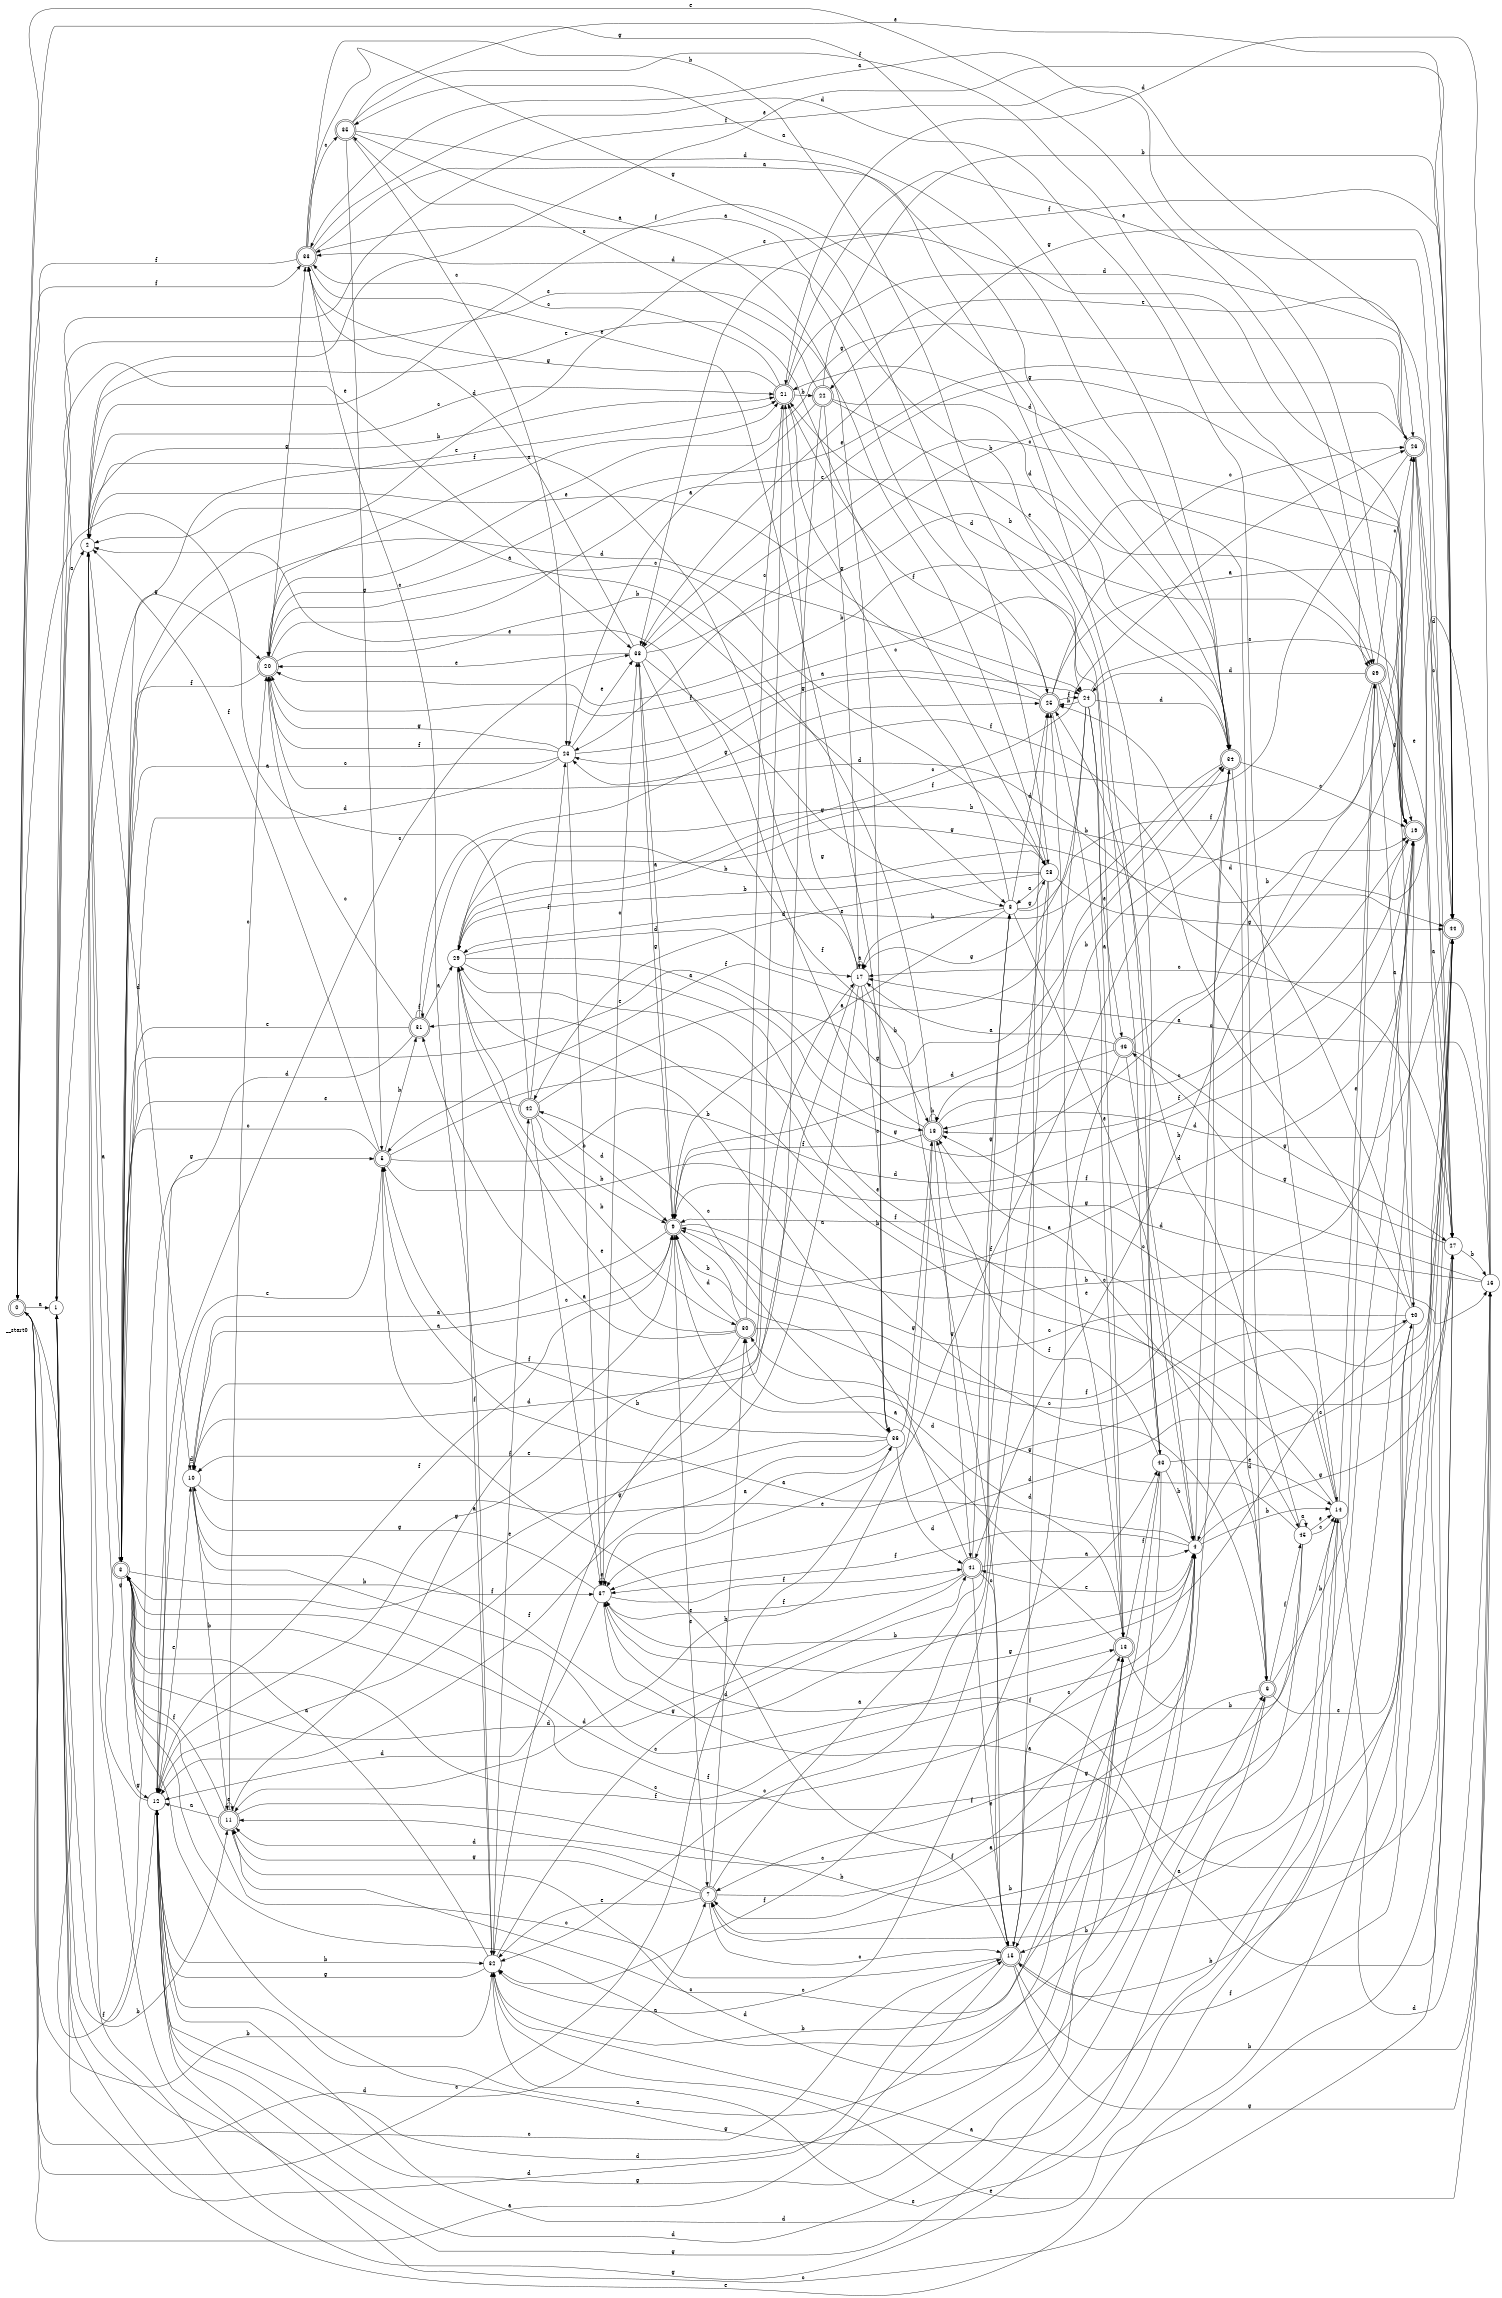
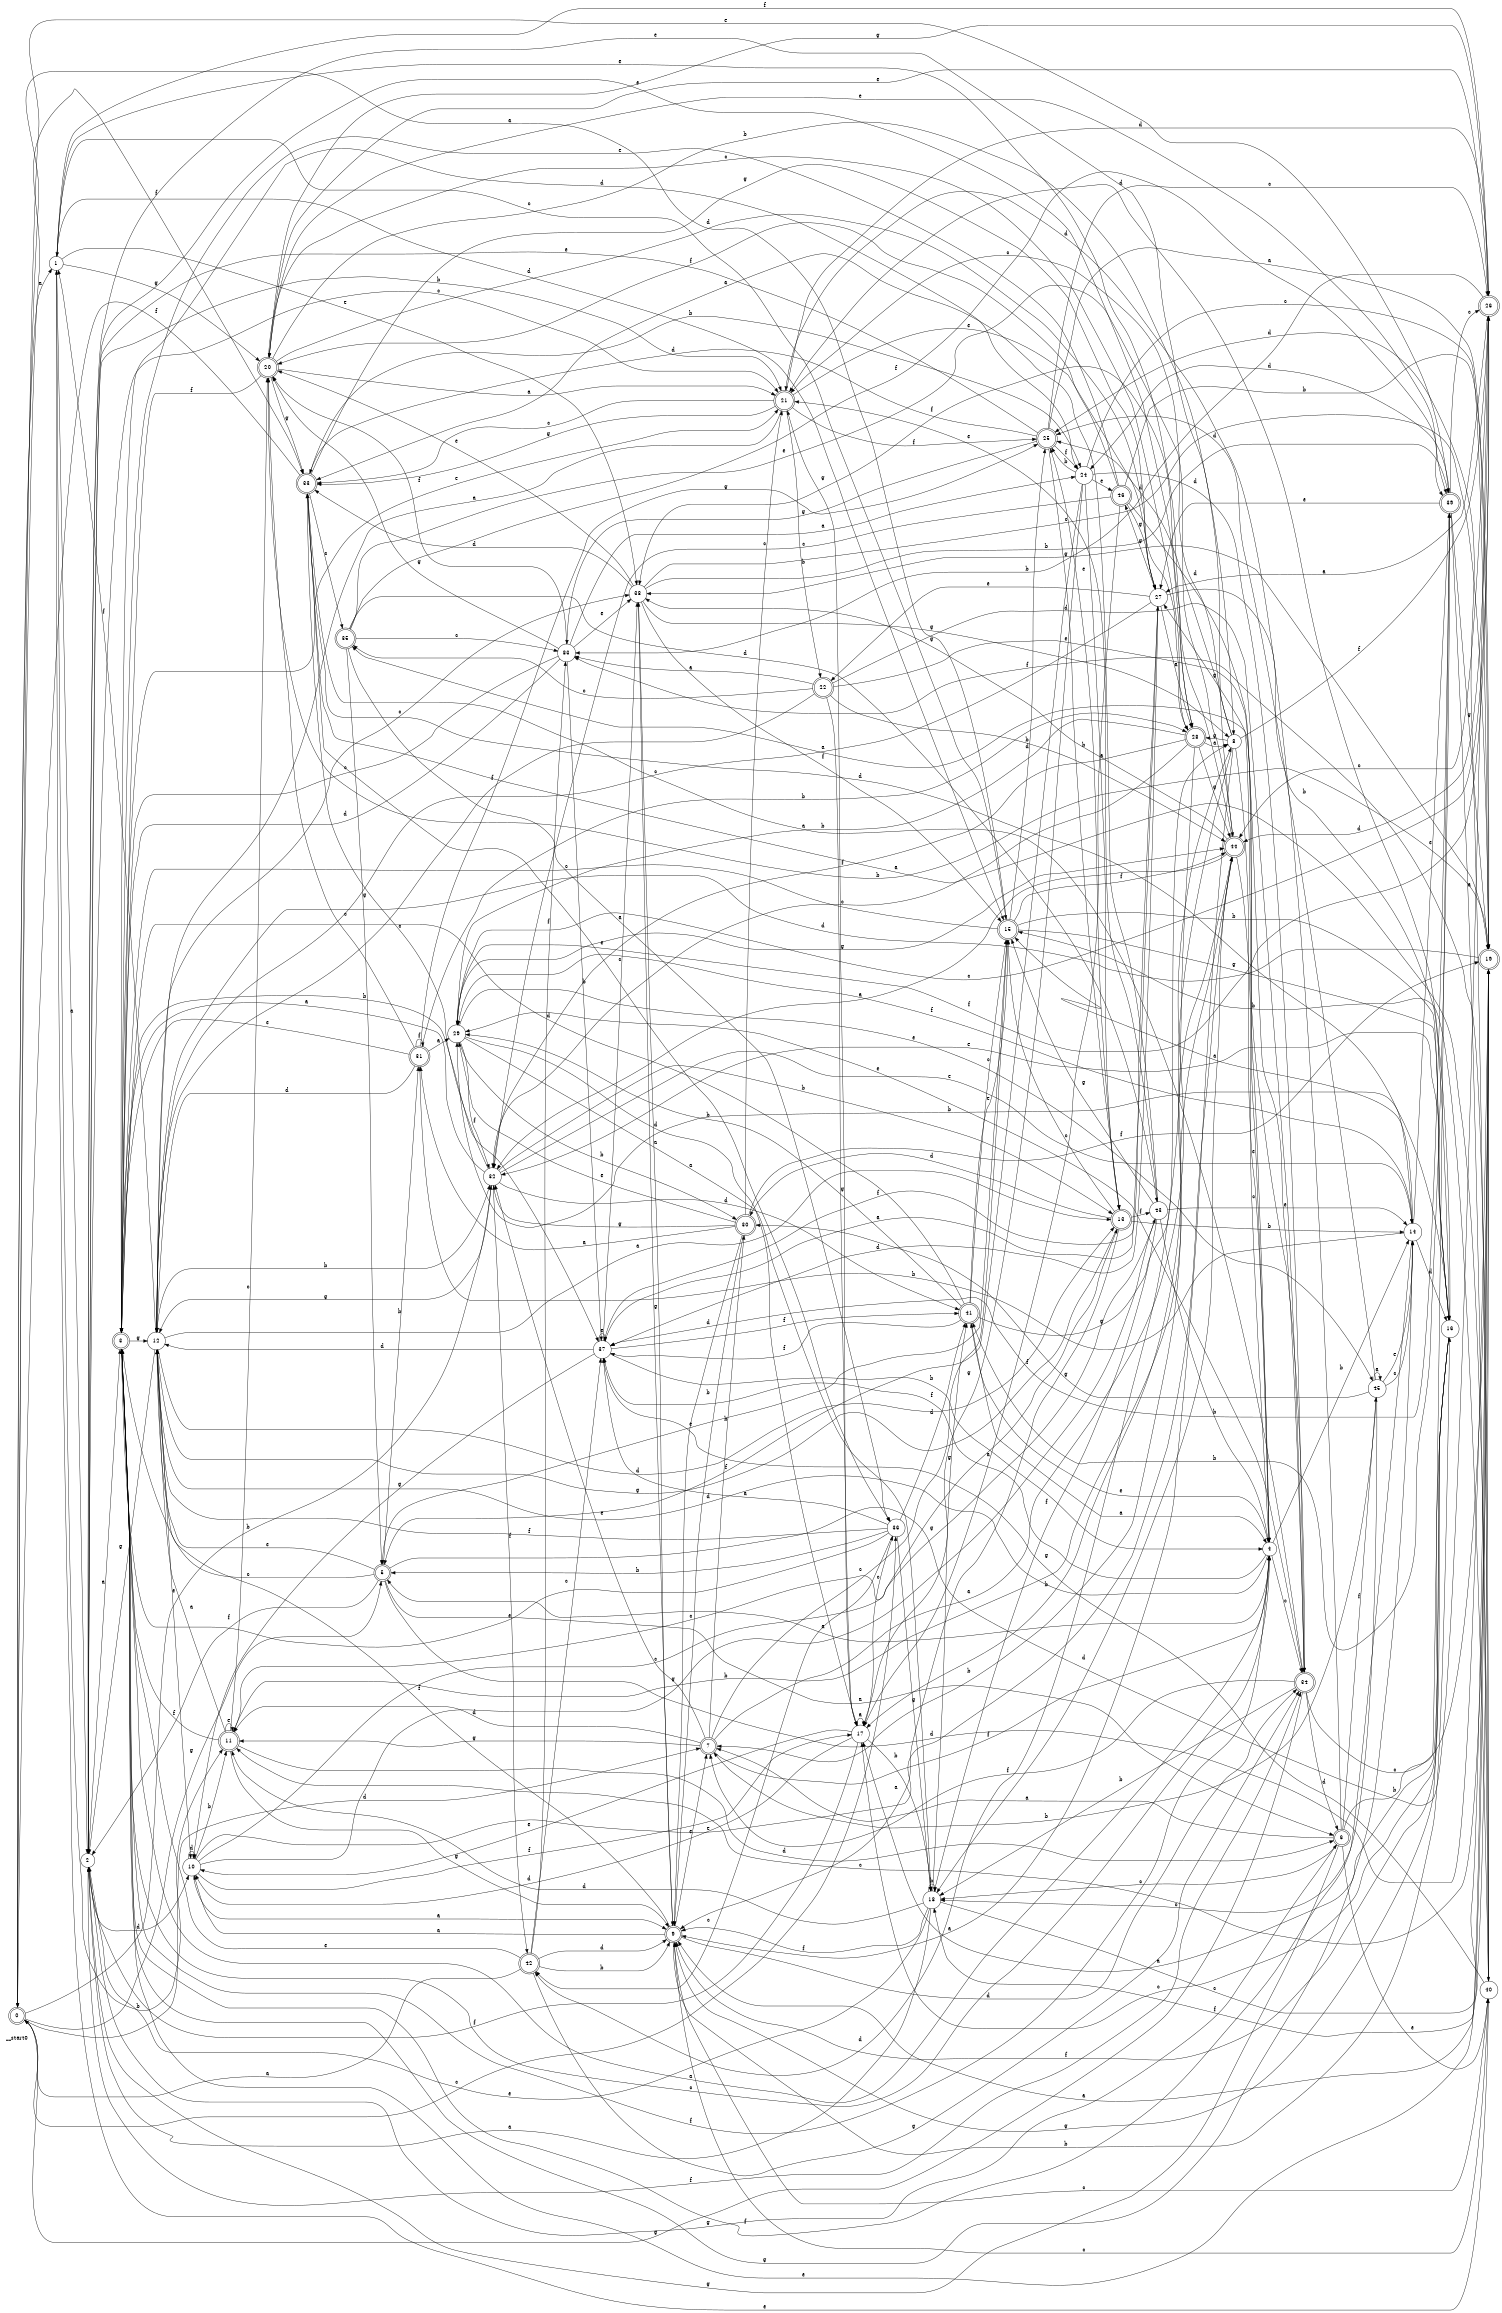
(972, 524) -> (969, 437)
none -> (1174, 665)
(567, 754) -> (567, 653)
(1050, 873) -> (1195, 737)
(933, 1131) -> (932, 1900)
